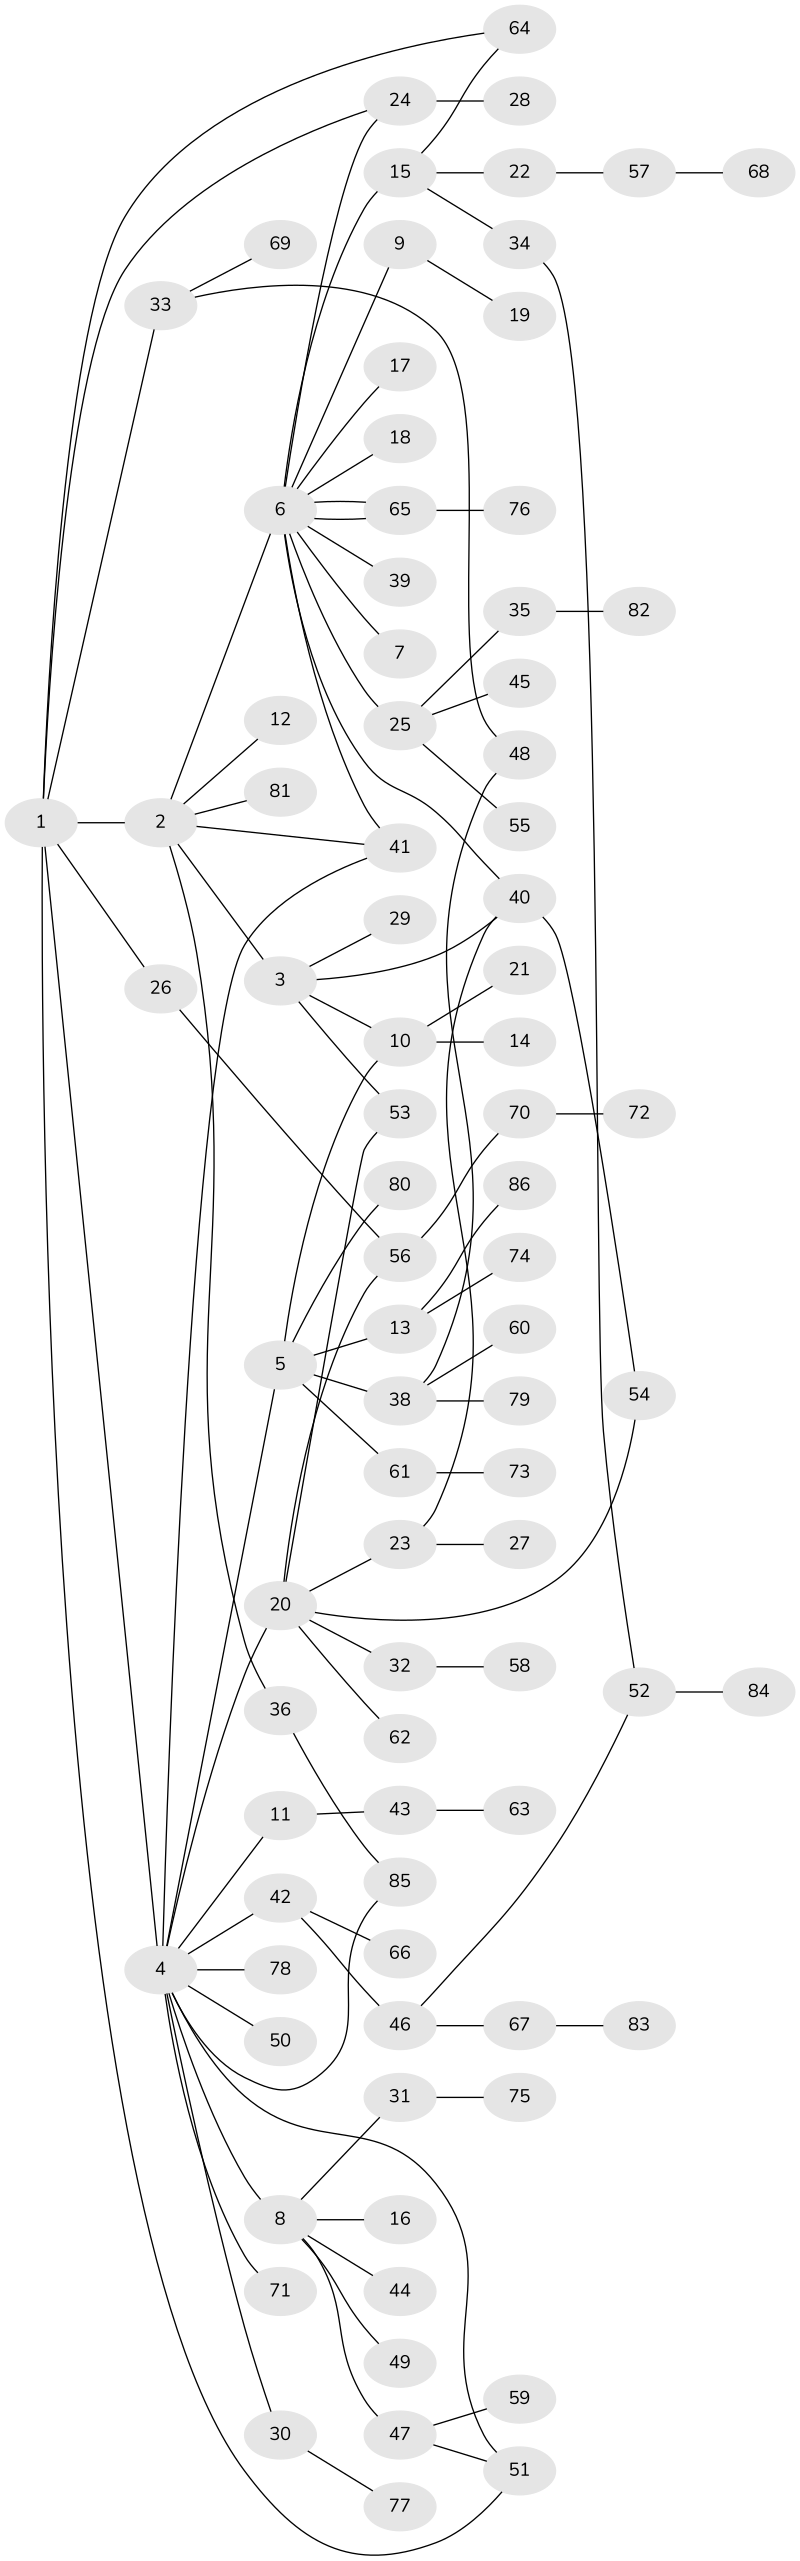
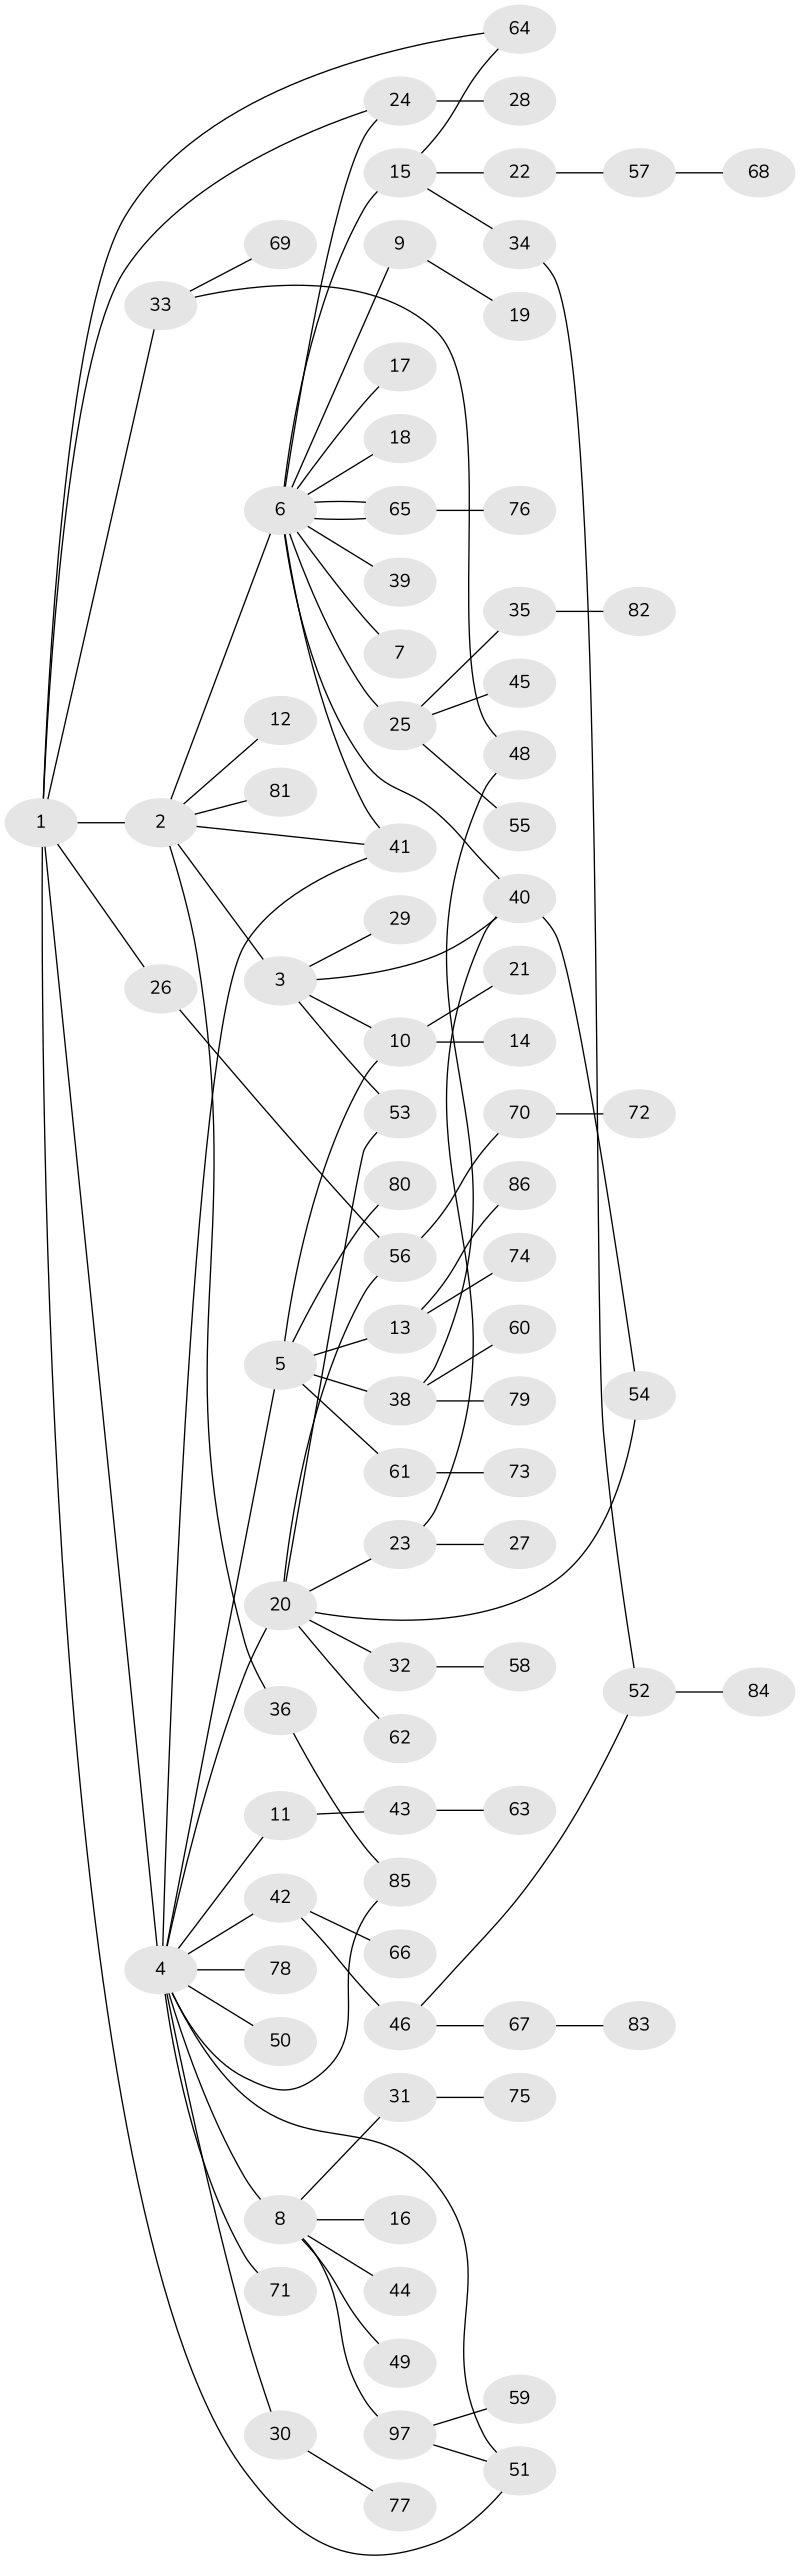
(400, 2435) -> (400, 2435)
